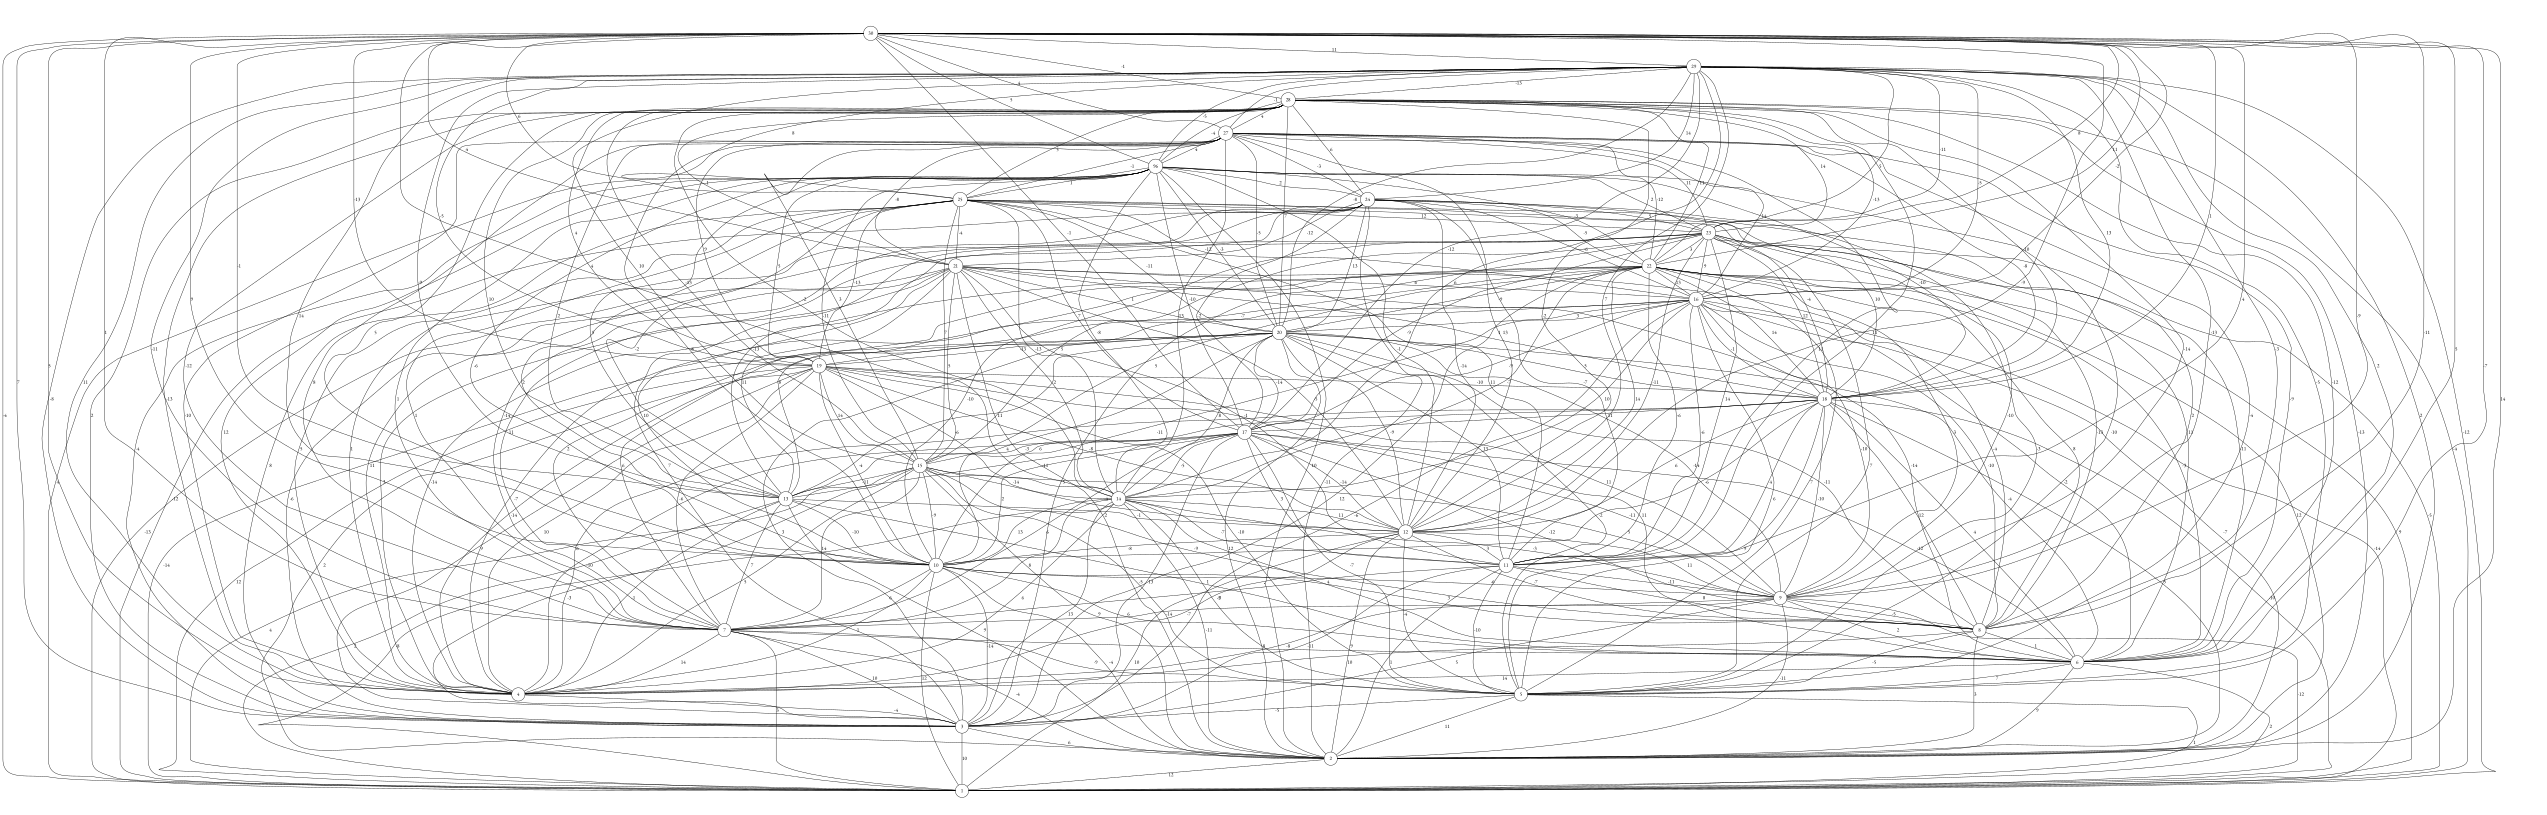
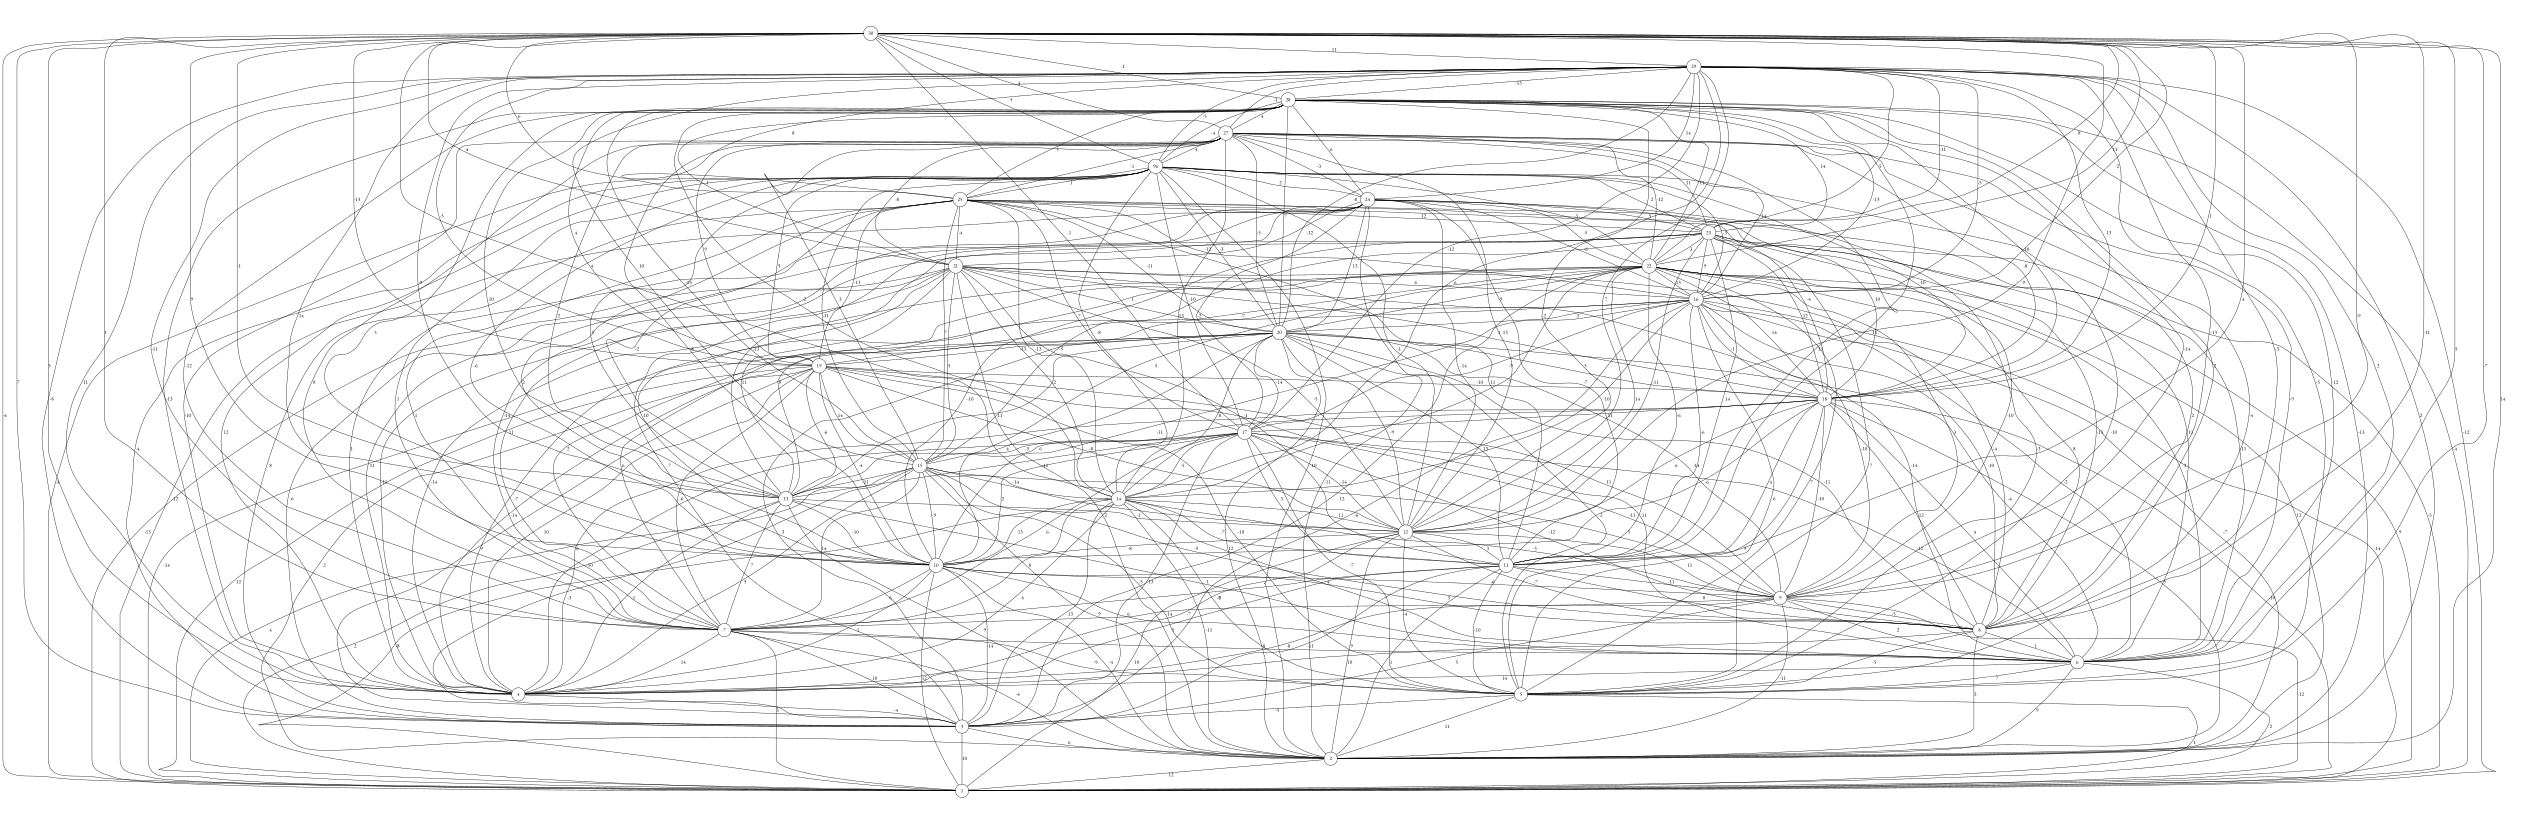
none -> (1629, 183)
(142, 290) -> (1945, 146)
(1482, 291) -> none
(1235, 308) -> none
(417, 323) -> (1018, 672)
(959, 443) -> (824, 441)
(384, 482) -> (384, 482)
